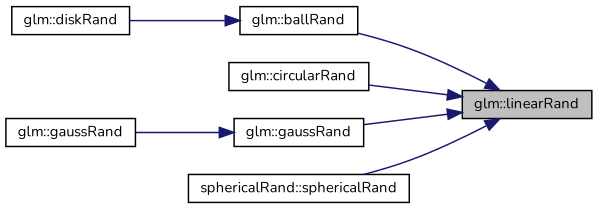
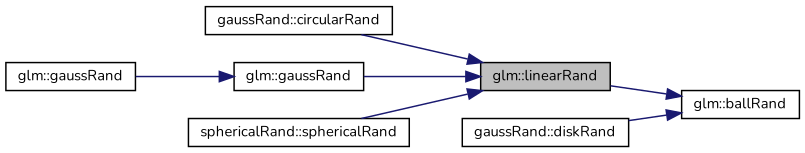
(71, 21) -> (545, 132)
(424, 54) -> (638, 90)
(299, 77) -> (299, 21)
